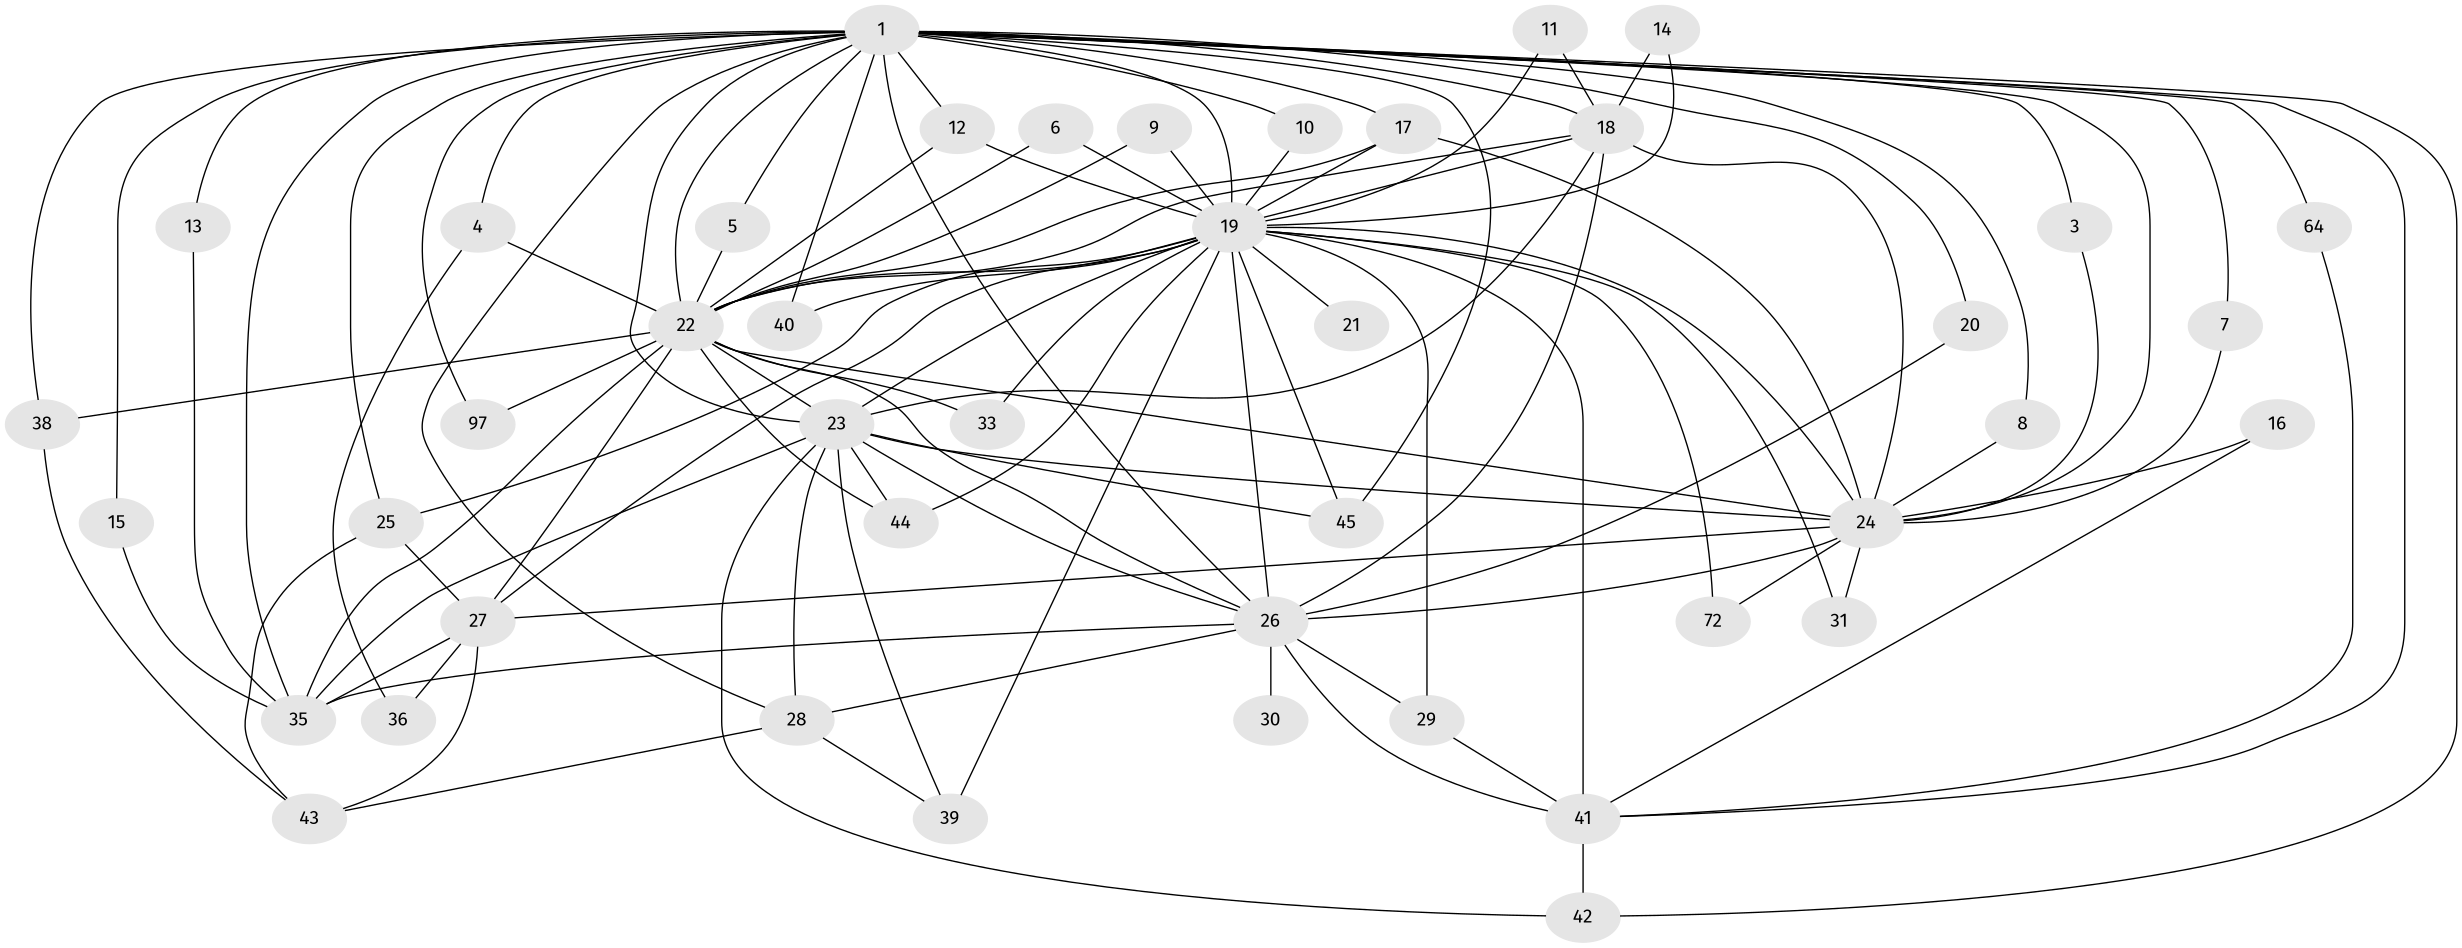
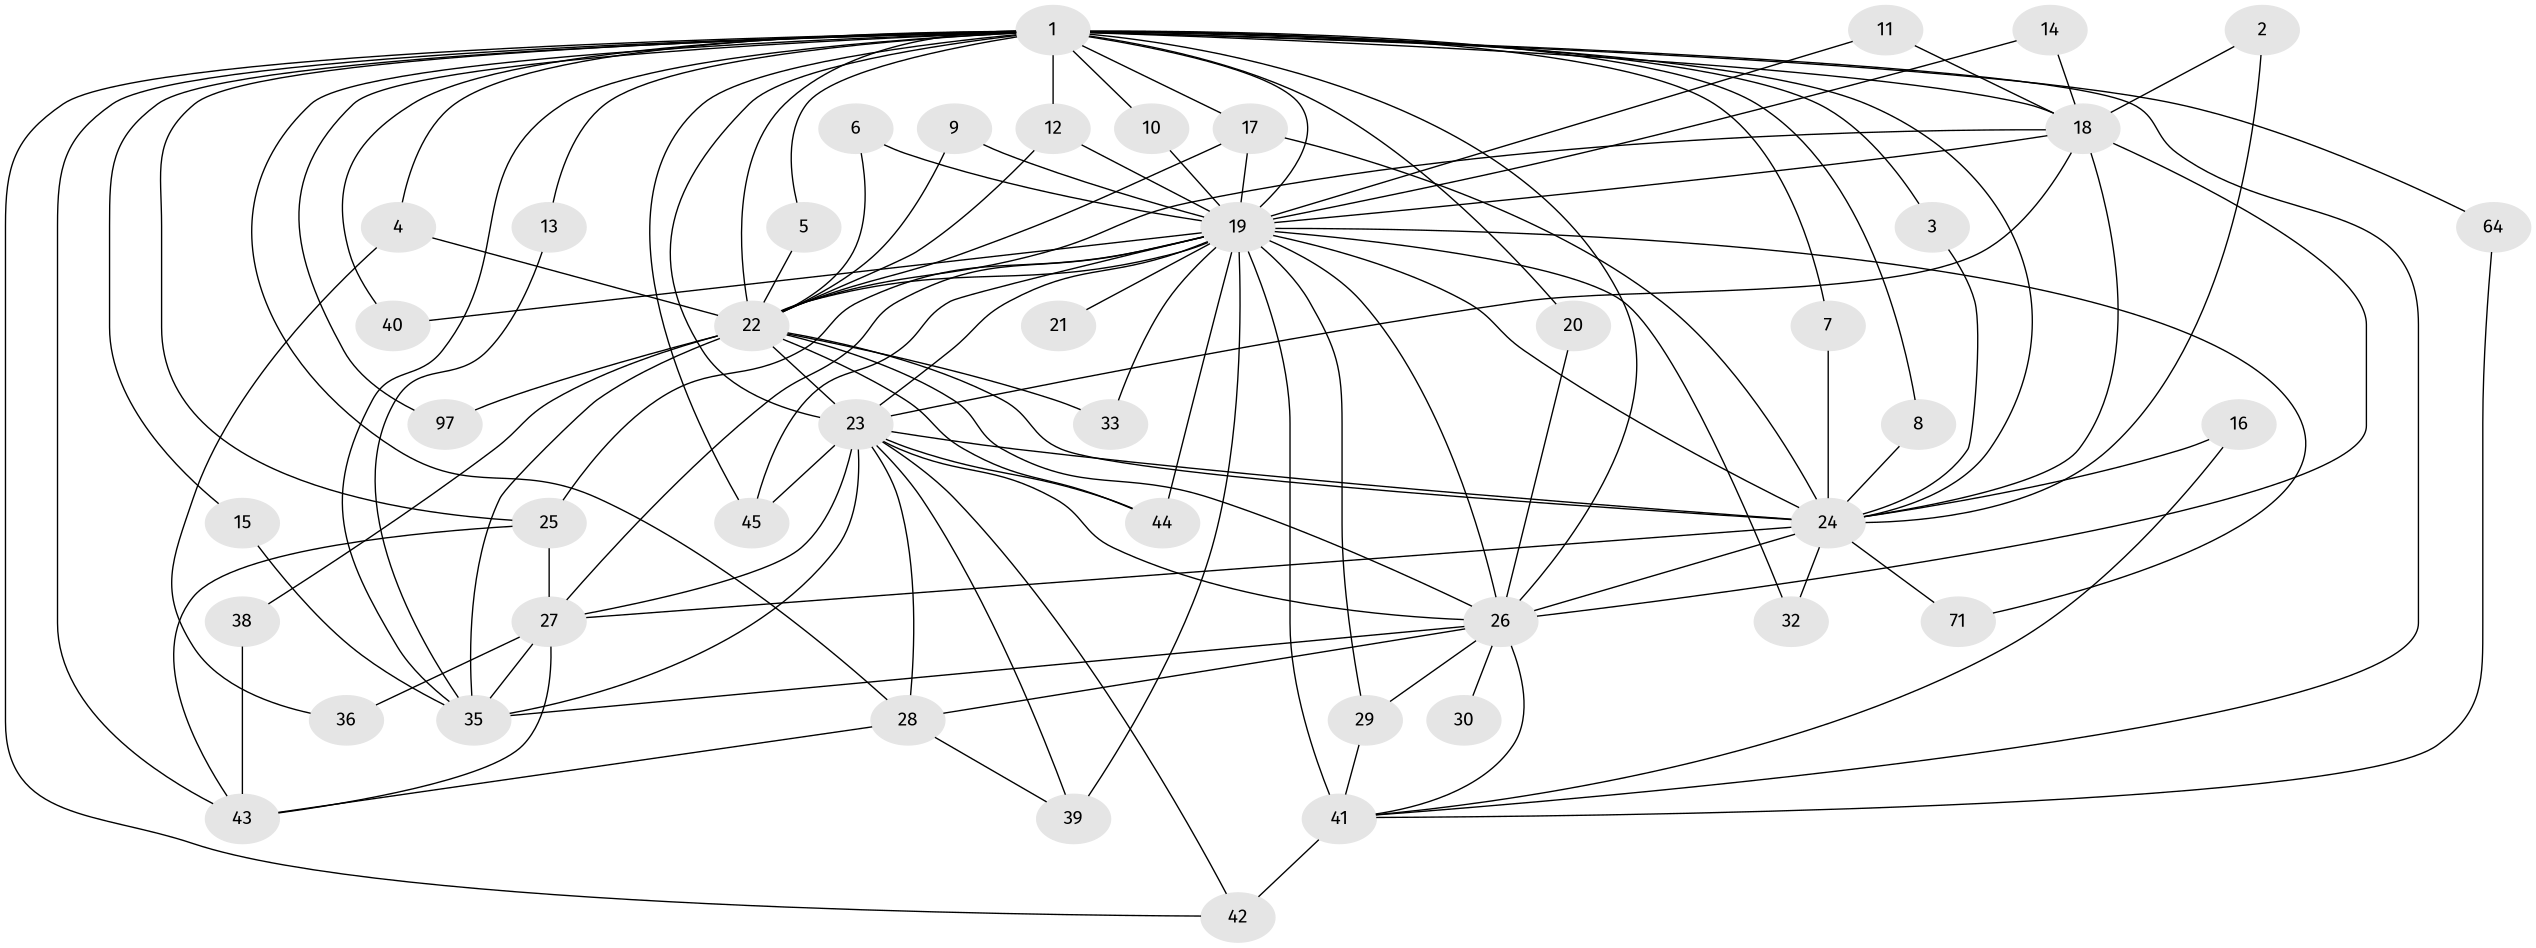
none -> (2262, 30)
(313, 61) -> (130, 98)
(585, 475) -> (750, 573)
(1713, 622) -> (1791, 622)
(1839, 622) -> (1958, 622)
